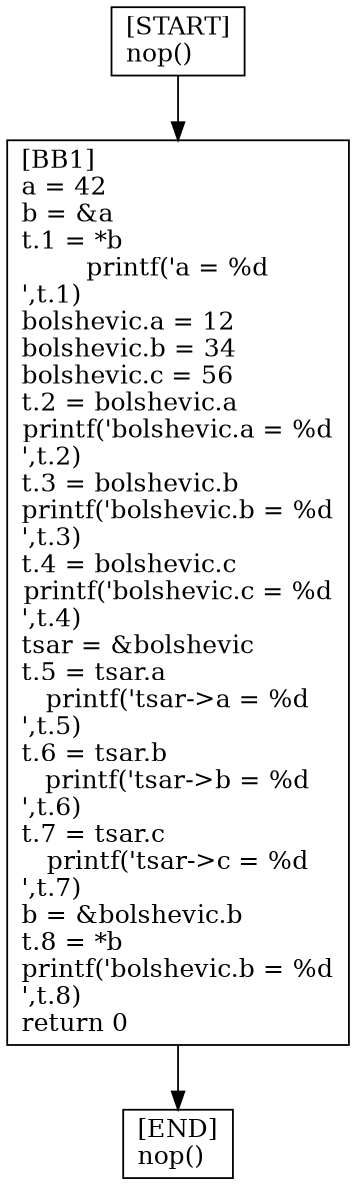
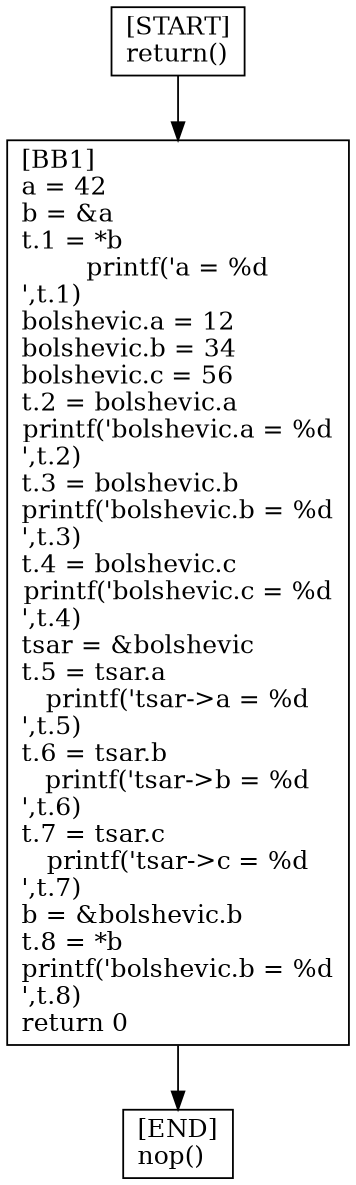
(178, 41) -> (178, 41)
